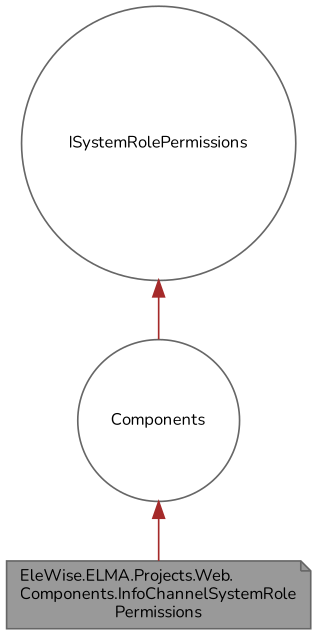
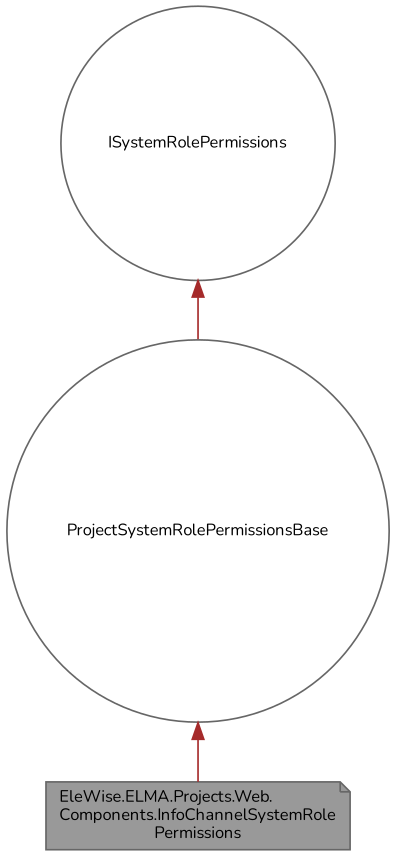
(159, 421) -> (198, 531)
